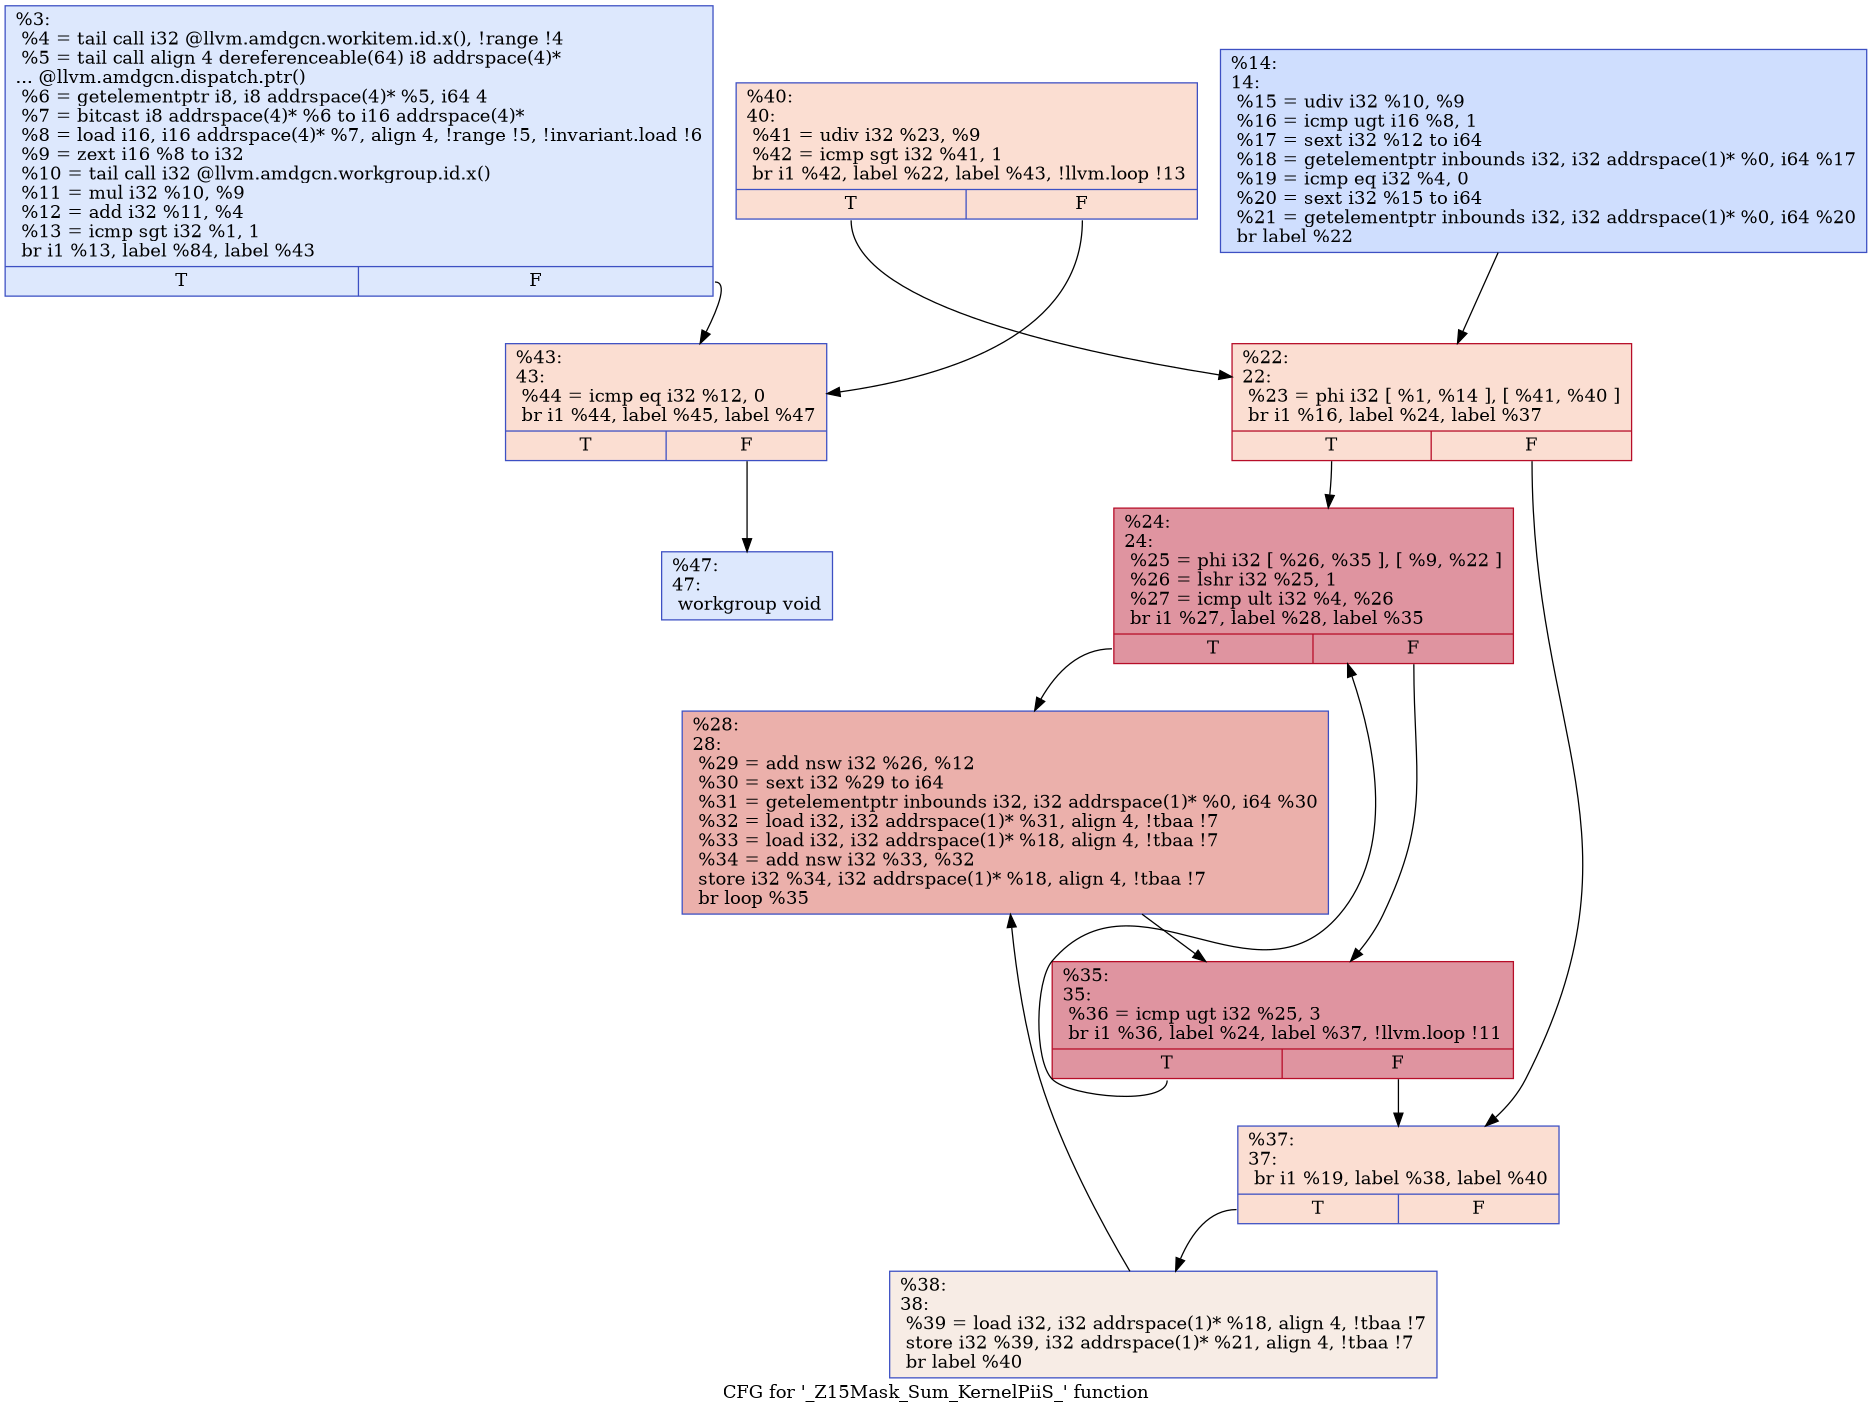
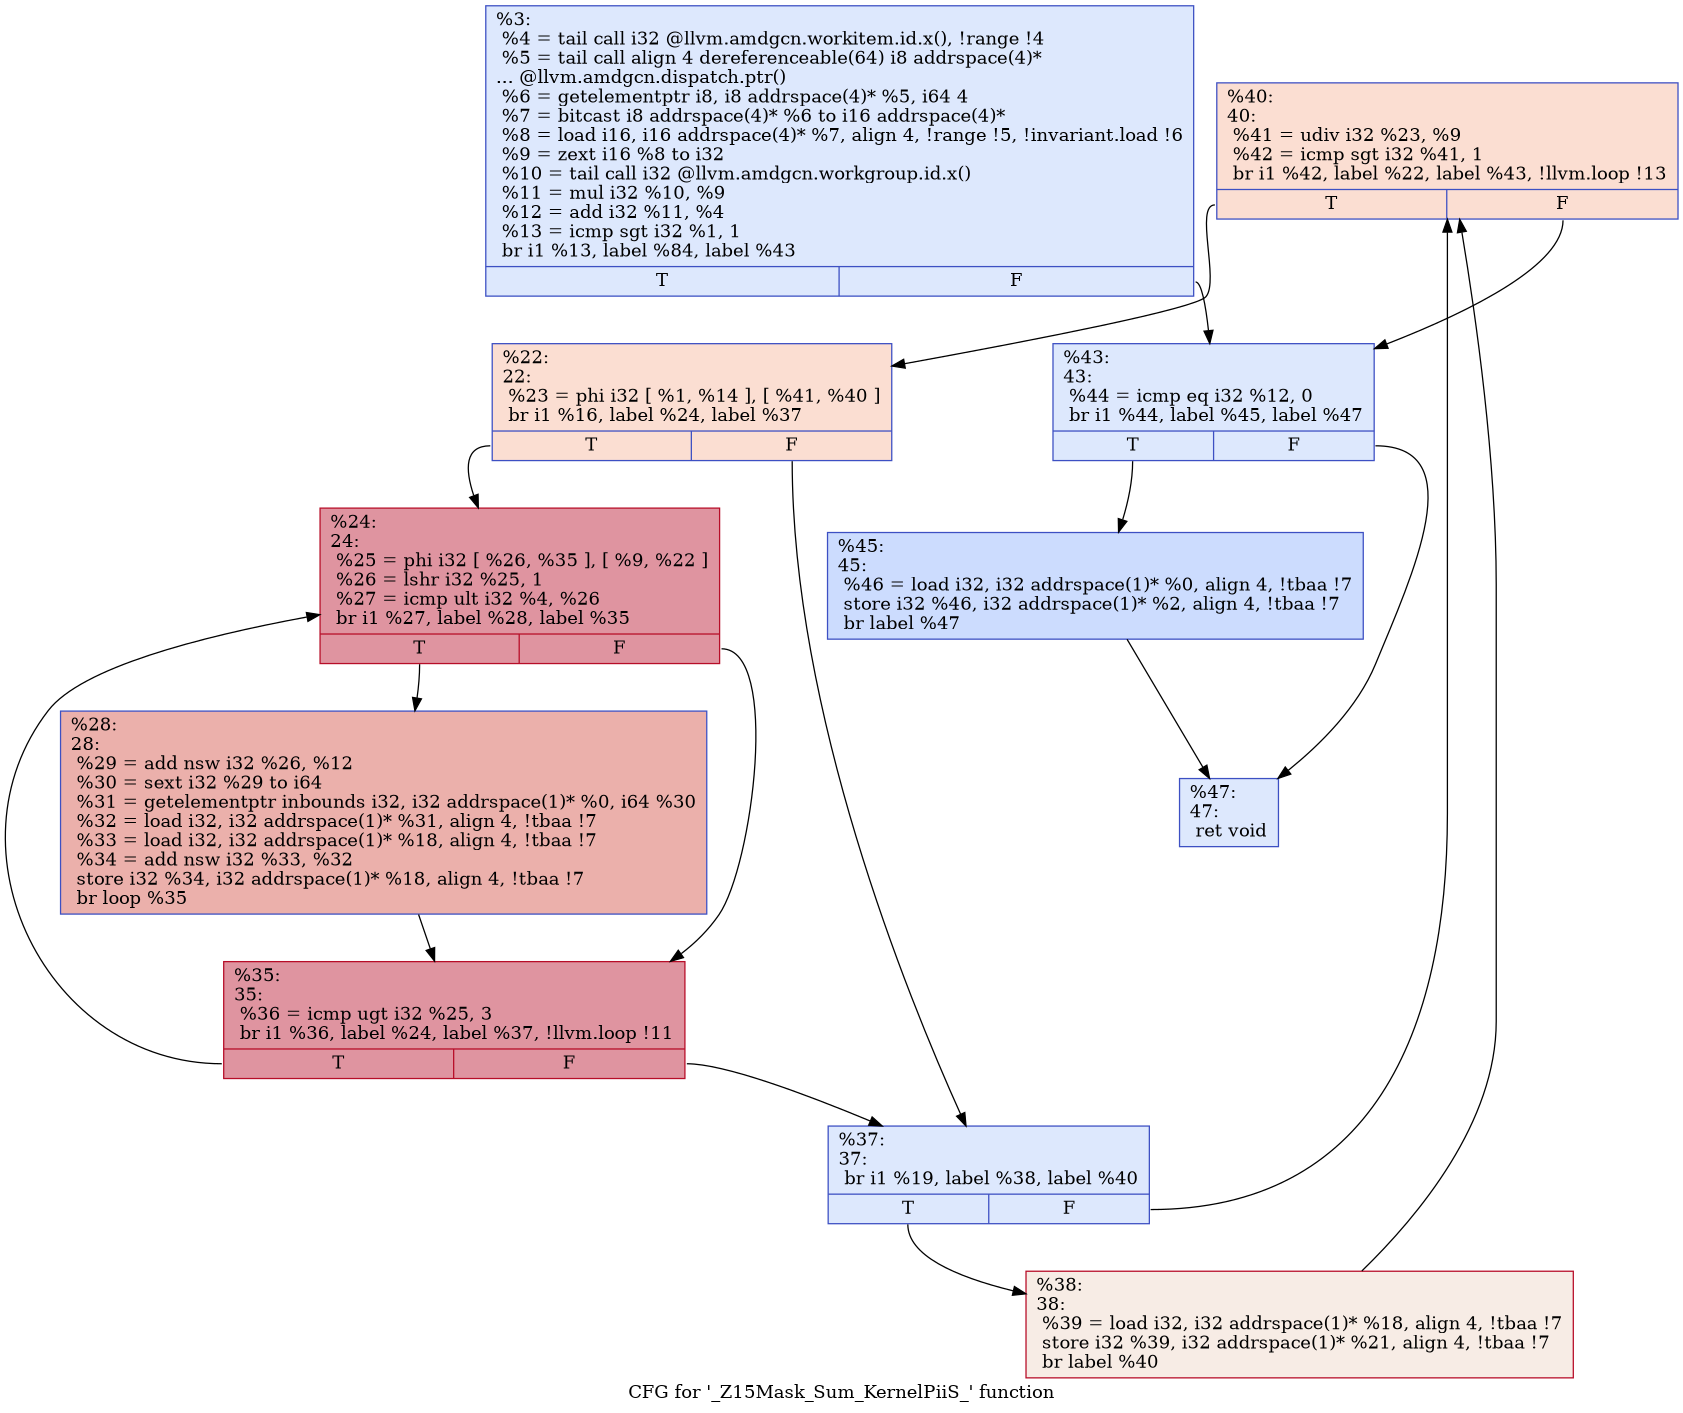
(1544, 151) -> none
(666, 402) -> (1214, 402)
(1432, 402) -> (692, 402)
none -> (1095, 586)
(747, 604) -> (1229, 831)
none -> (1447, 803)
(1049, 1107) -> (1496, 771)
(1398, 1175) -> (989, 1175)
(1163, 1325) -> (1300, 1325)
